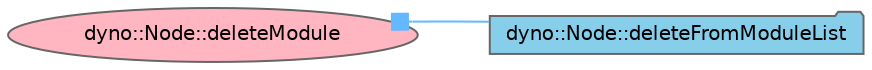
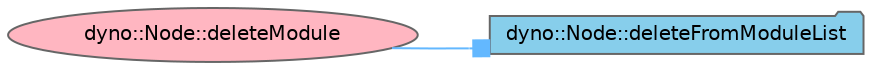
(451, 21) -> (430, 48)
